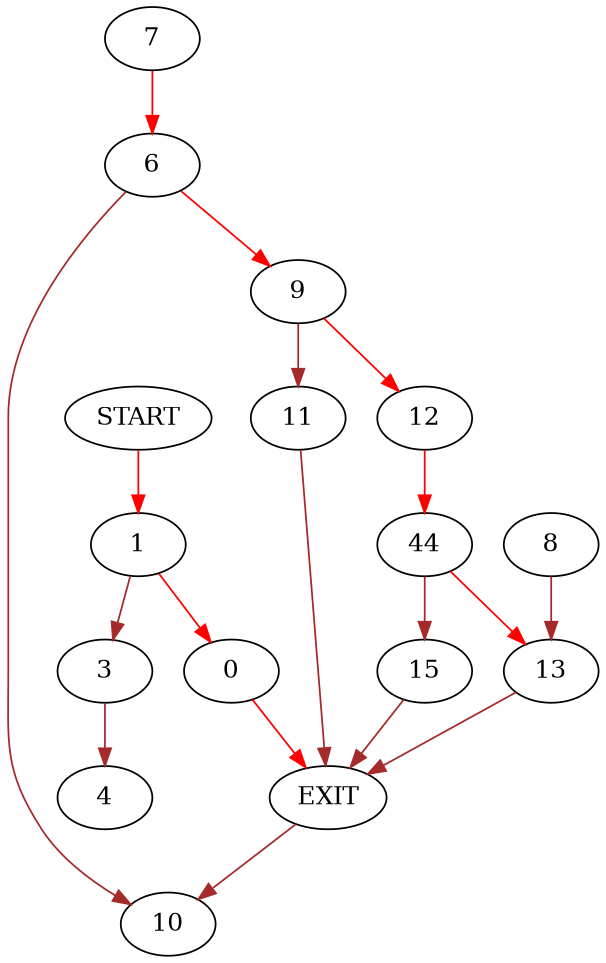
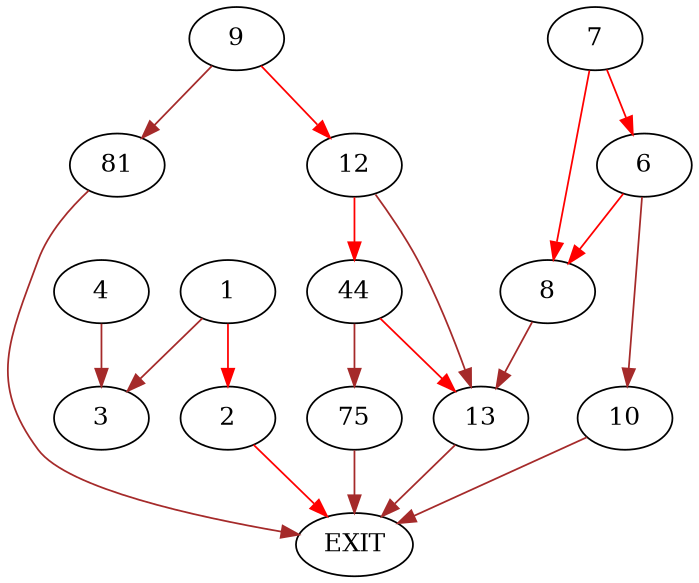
none -> (573, 156)
(219, 223) -> (602, 221)
none -> (427, 279)
(138, 418) -> none
(298, 418) -> (117, 165)
(231, 671) -> (228, 418)
(425, 671) -> (354, 418)
(105, 726) -> (101, 346)
(254, 856) -> (500, 477)
